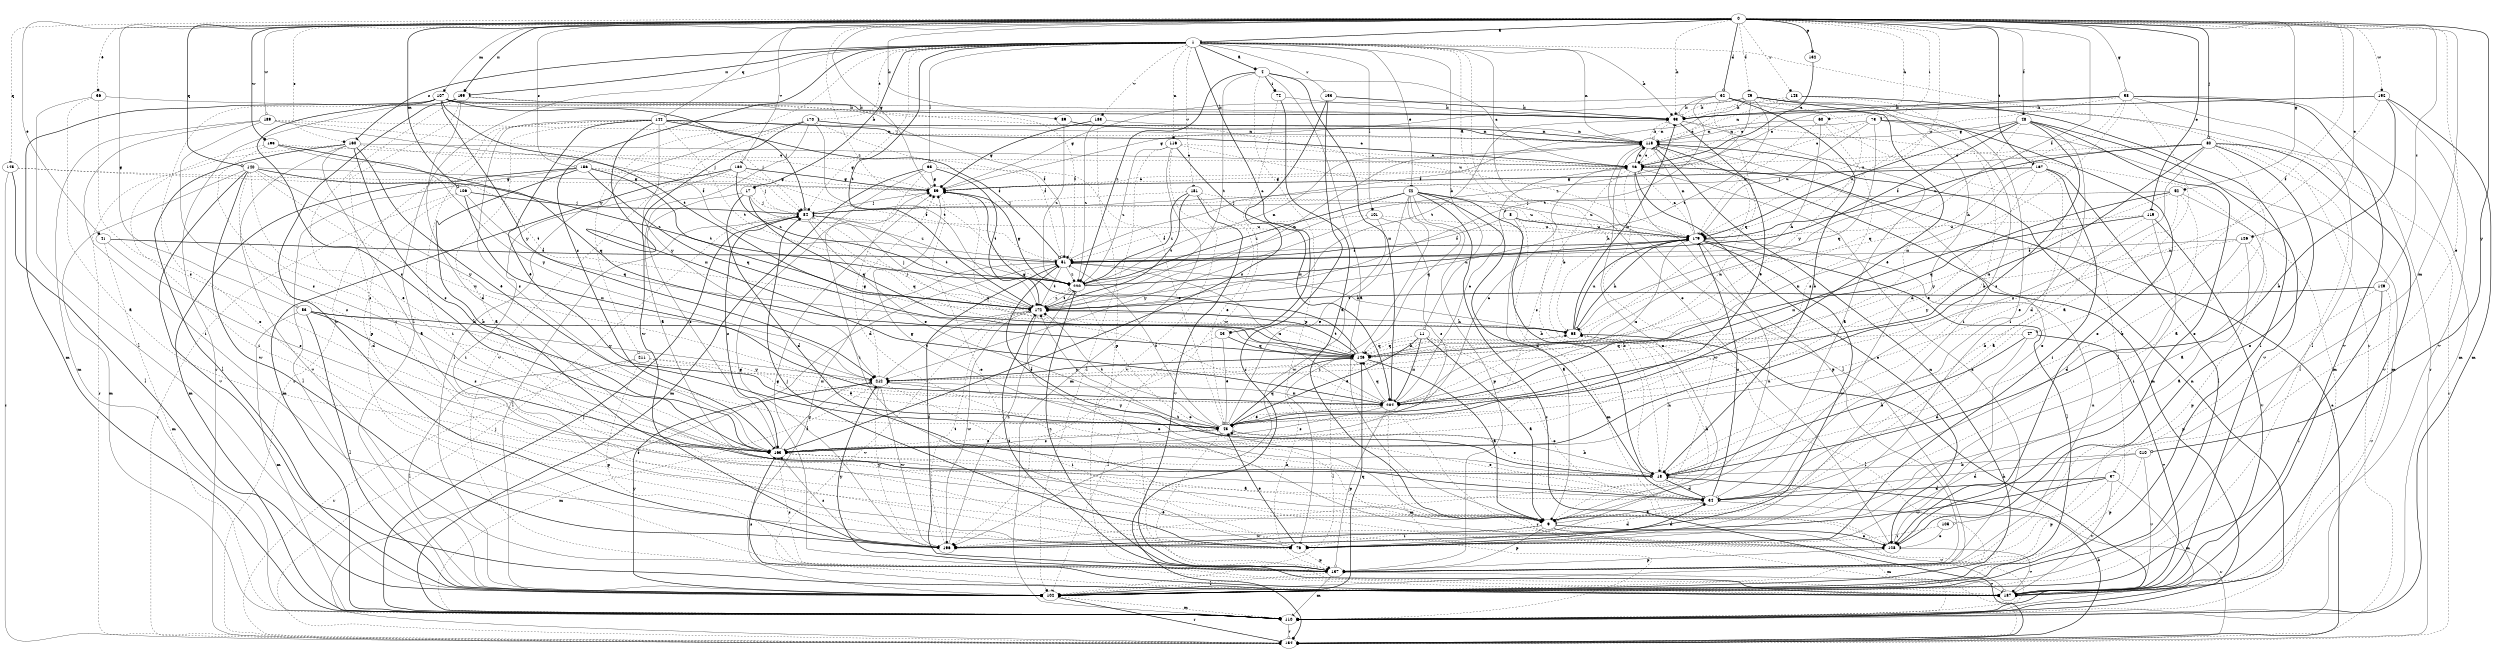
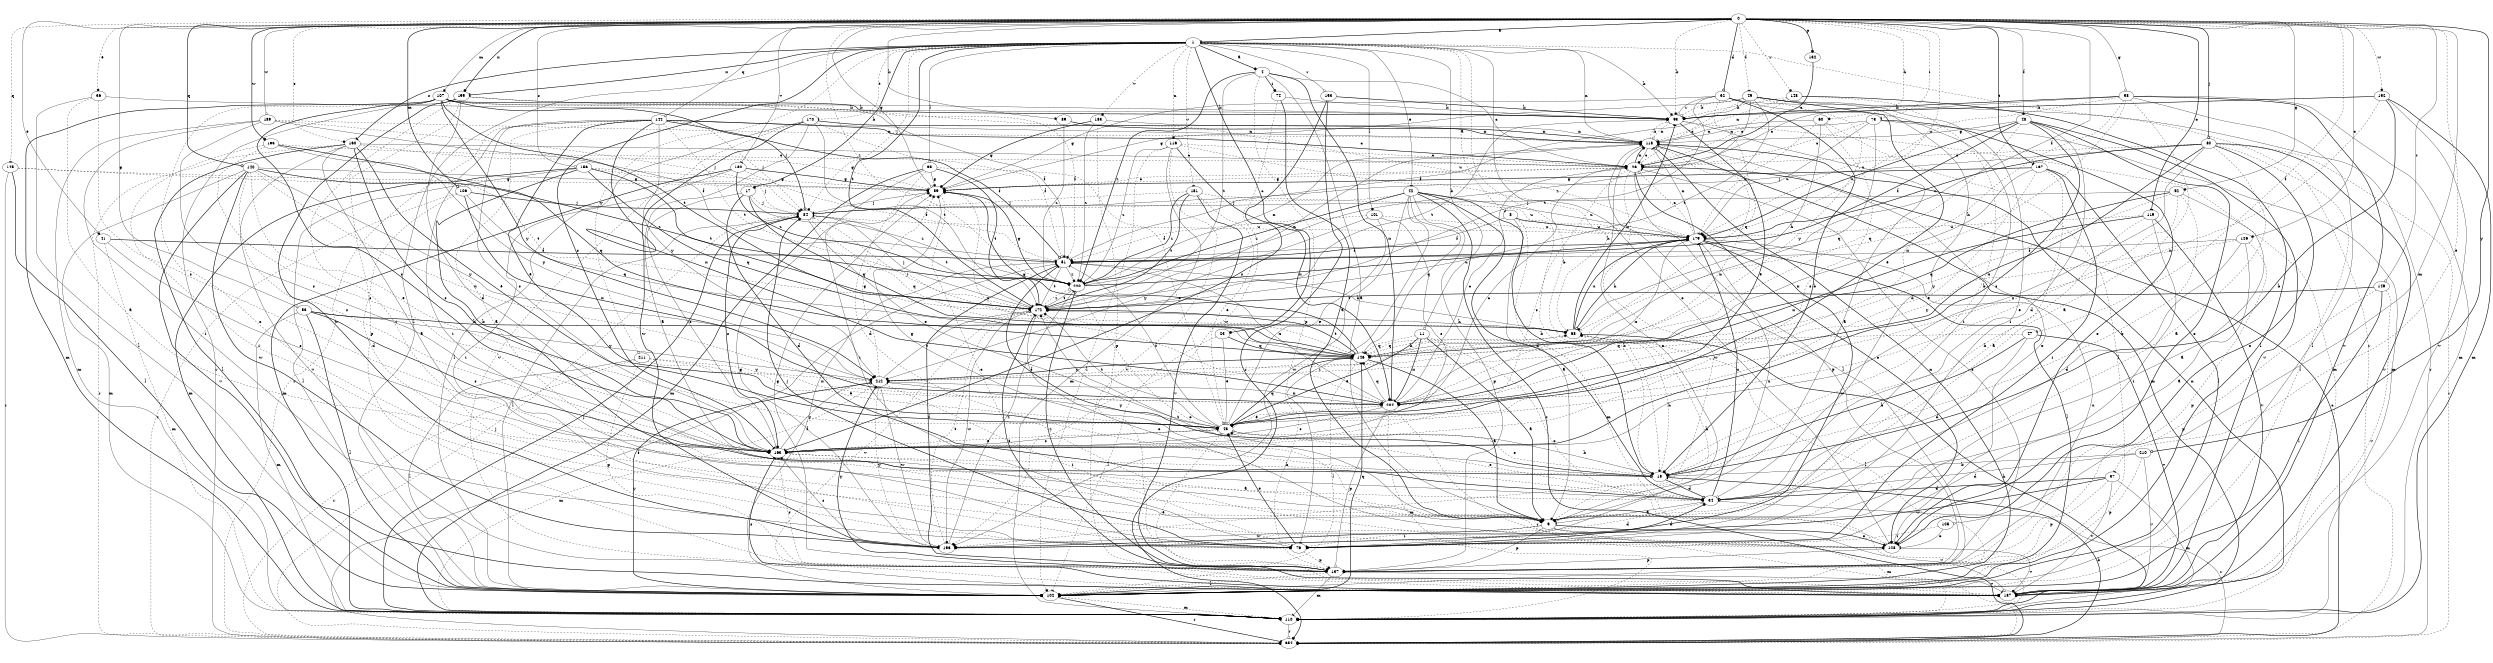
(1686, 108) -> (1686, 108)
(634, 445) -> (634, 445)
(1289, 643) -> (1289, 643)
